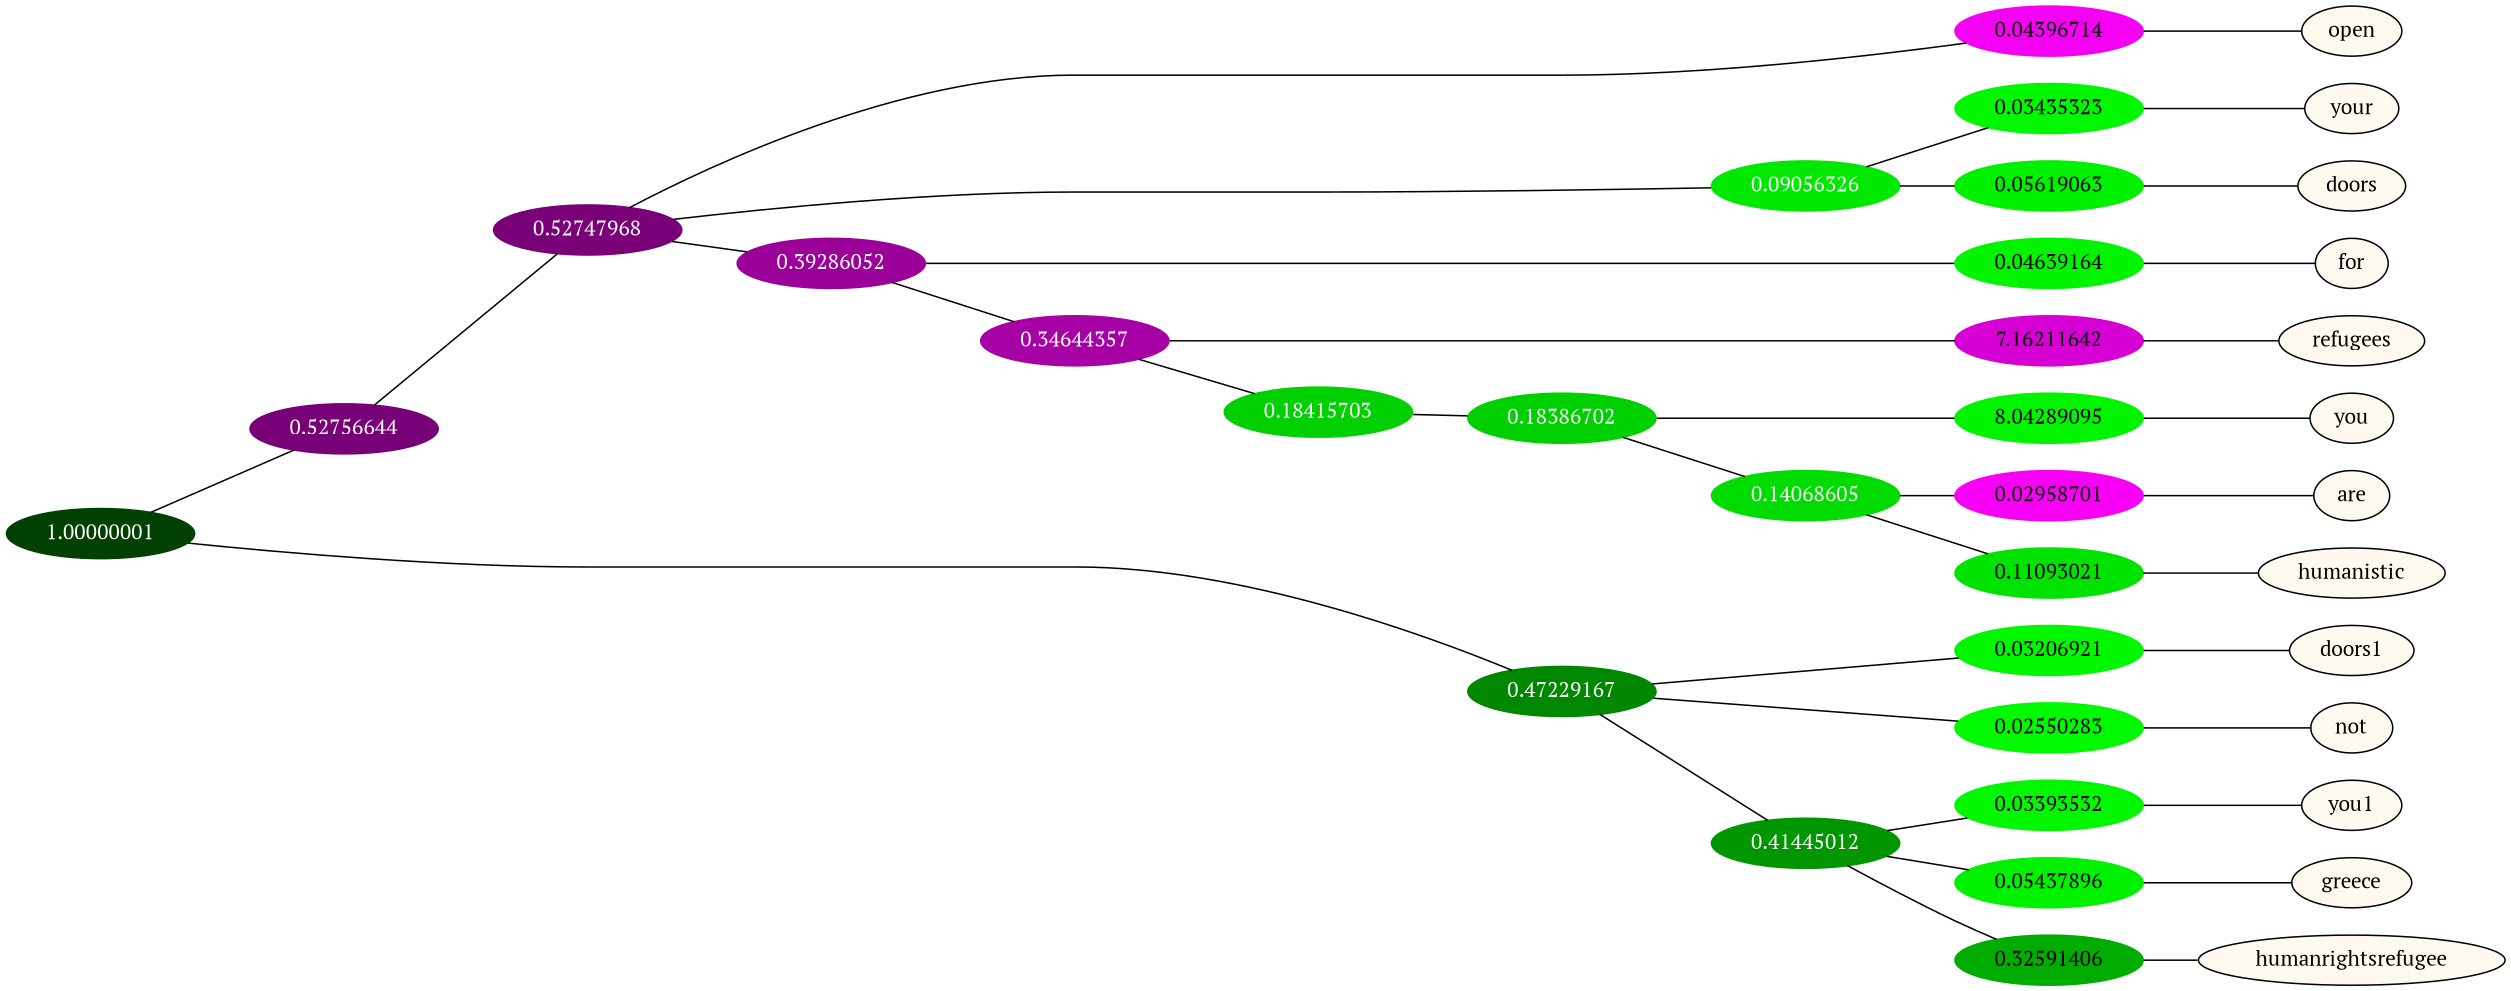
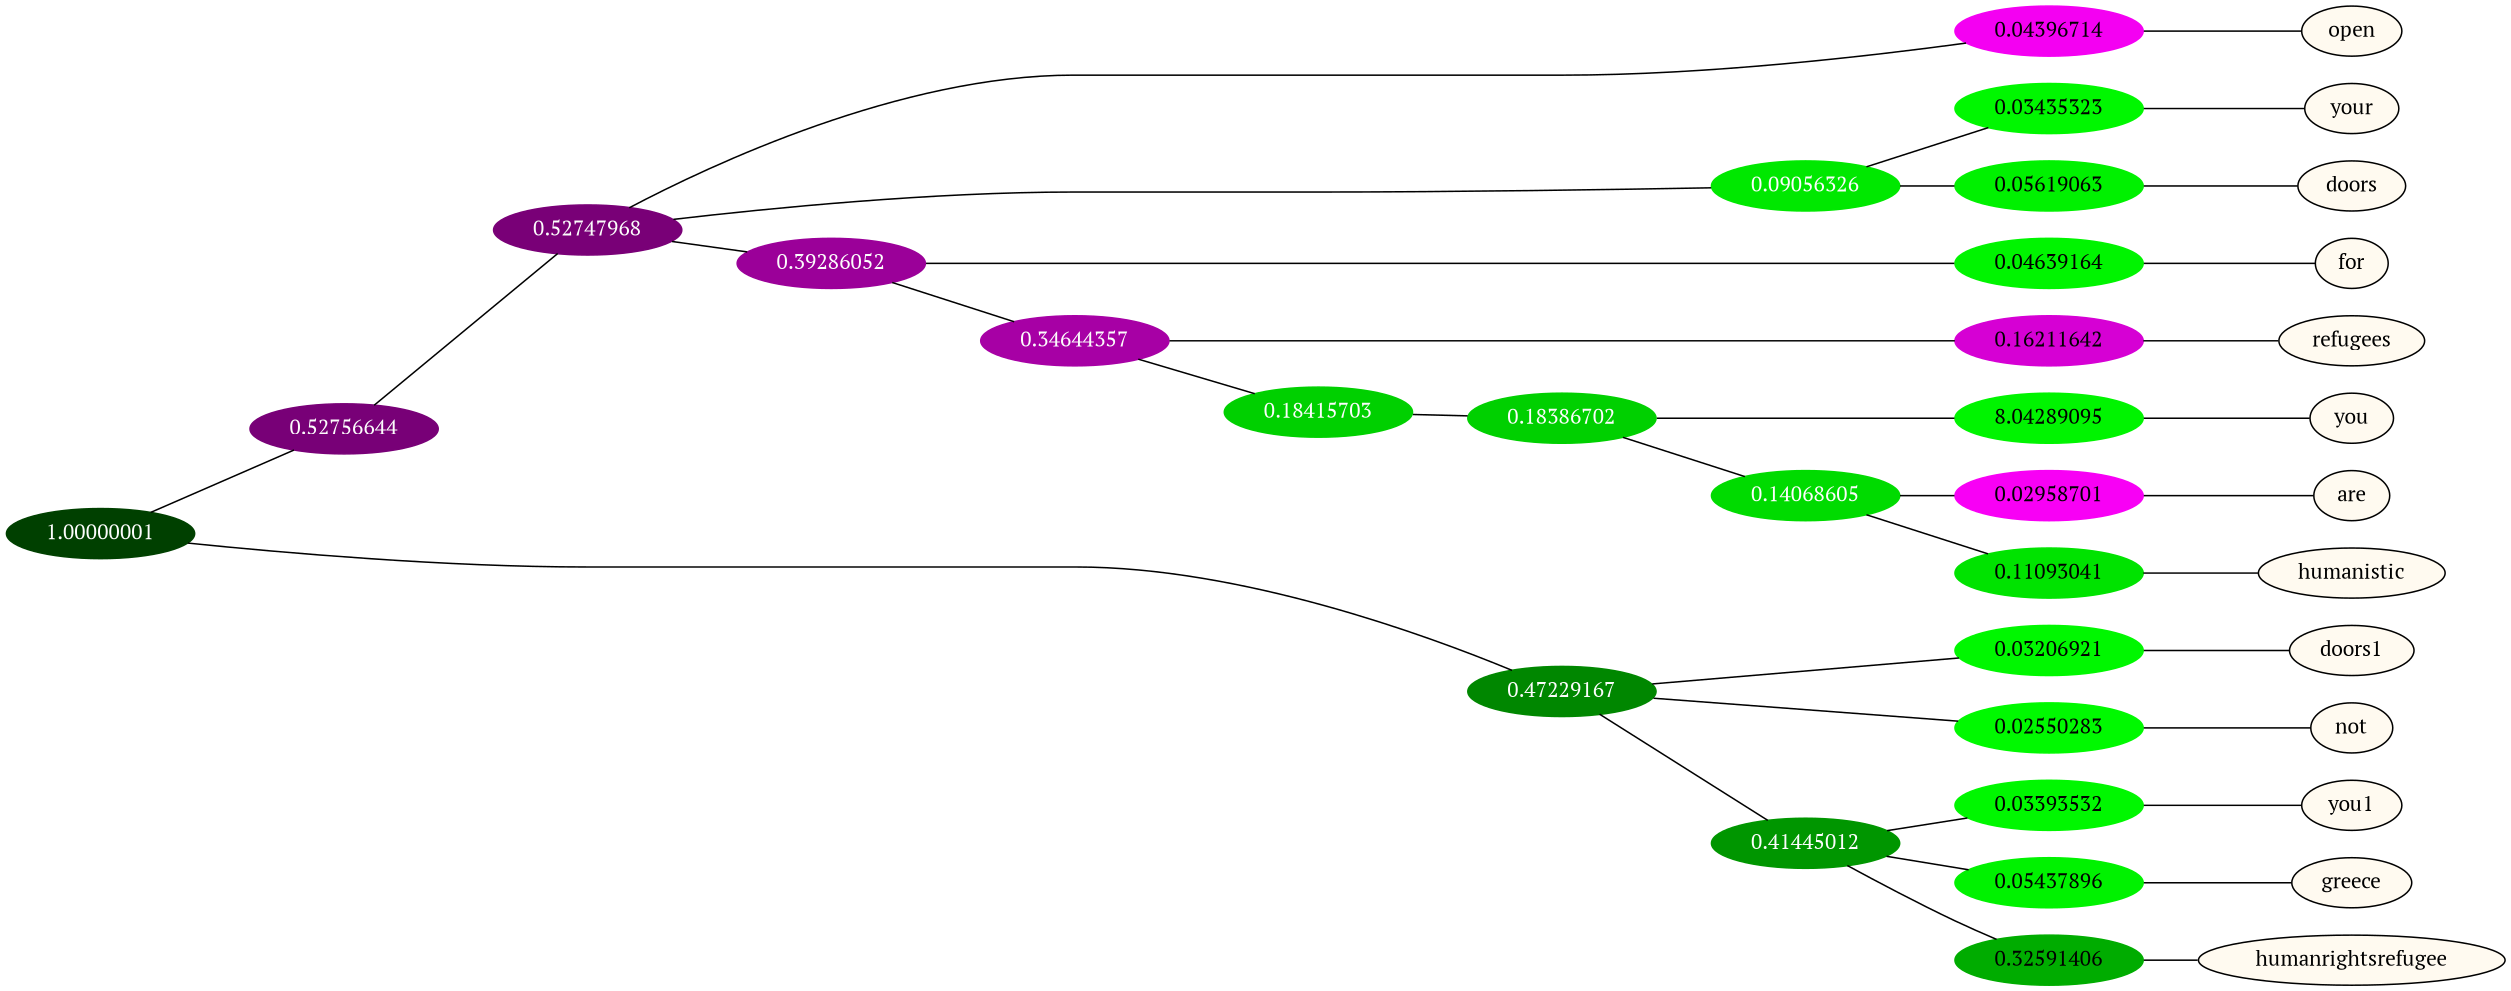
(2049, 341) -> (2049, 341)
(2049, 573) -> (2049, 573)
